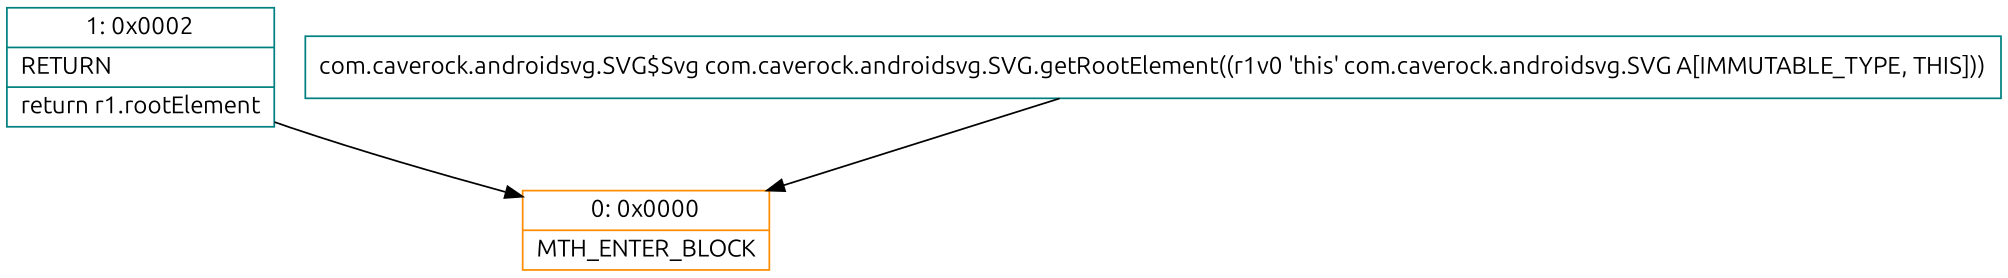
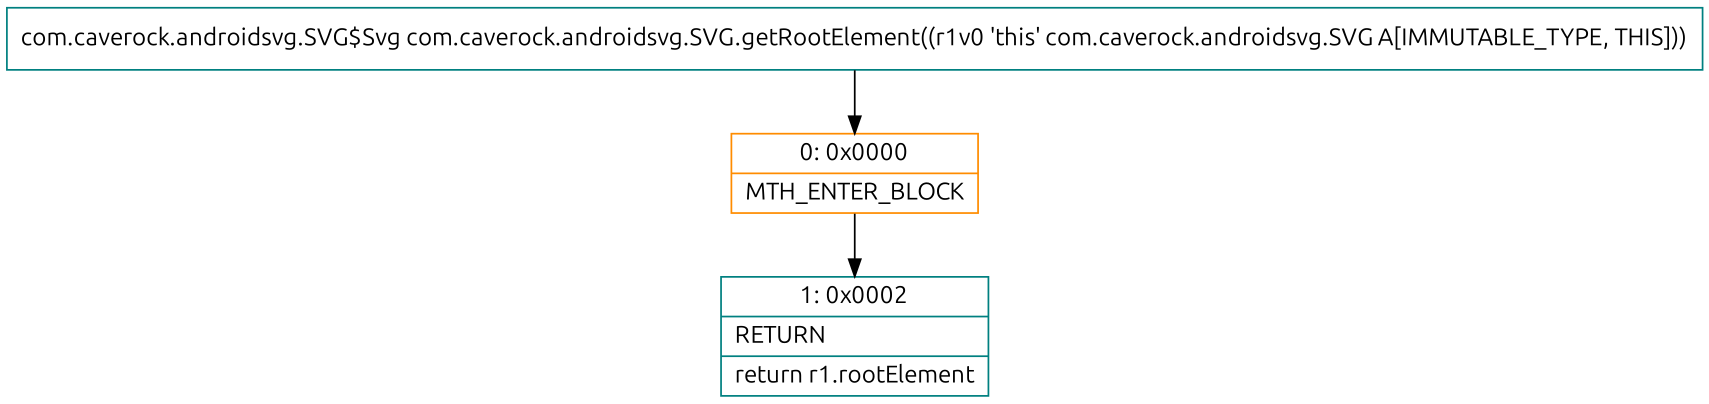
(389, 159) -> (855, 236)
